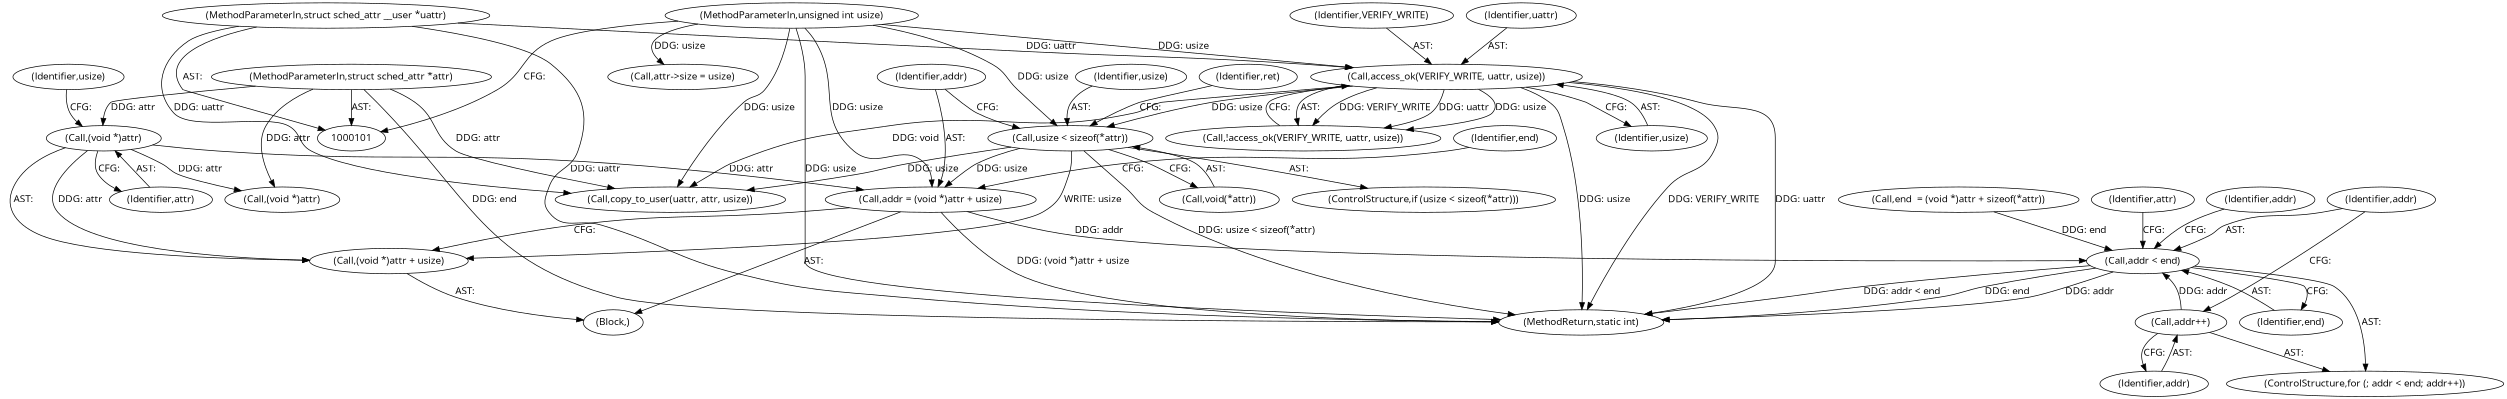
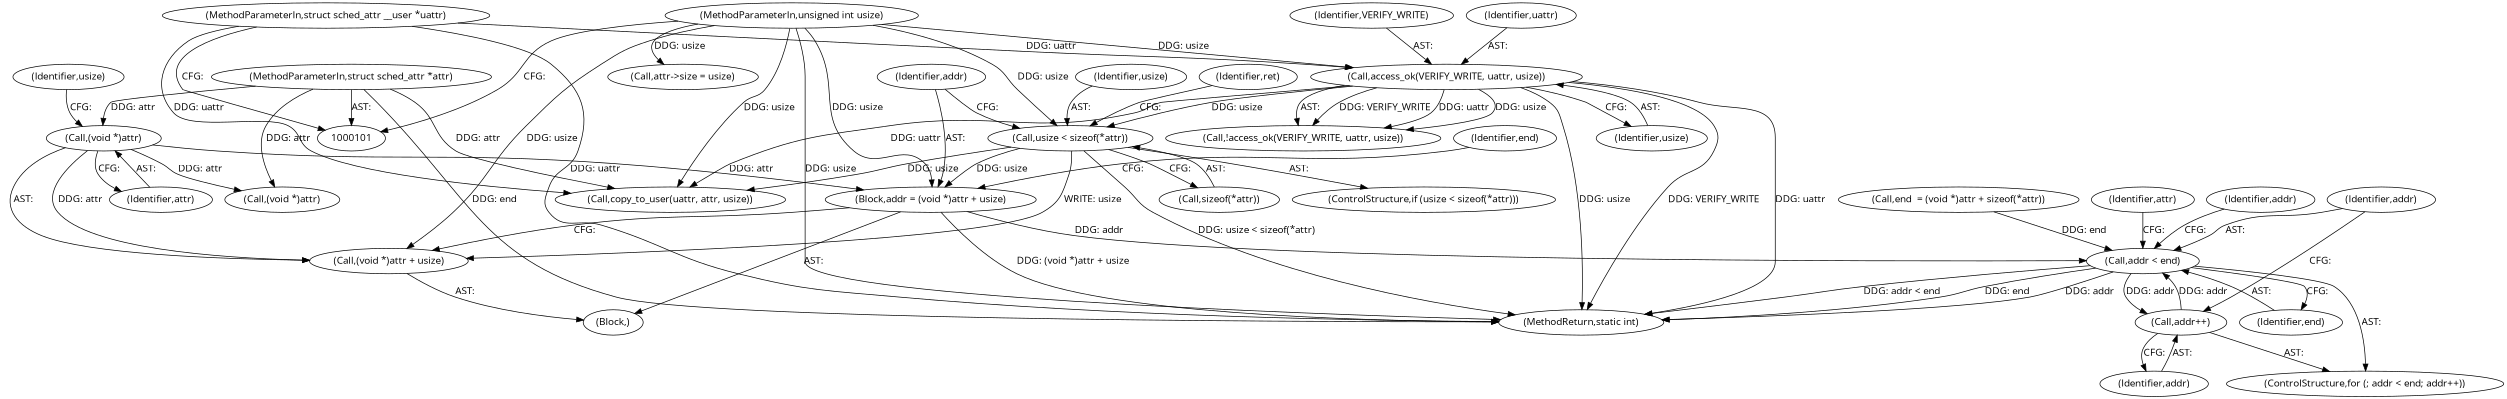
(194, 77) -> (194, 77)
(1275, 99) -> none
none -> (545, 107)
(916, 138) -> (916, 138)
(931, 200) -> (931, 200)
(1219, 200) -> (1219, 200)
none -> (2125, 295)
